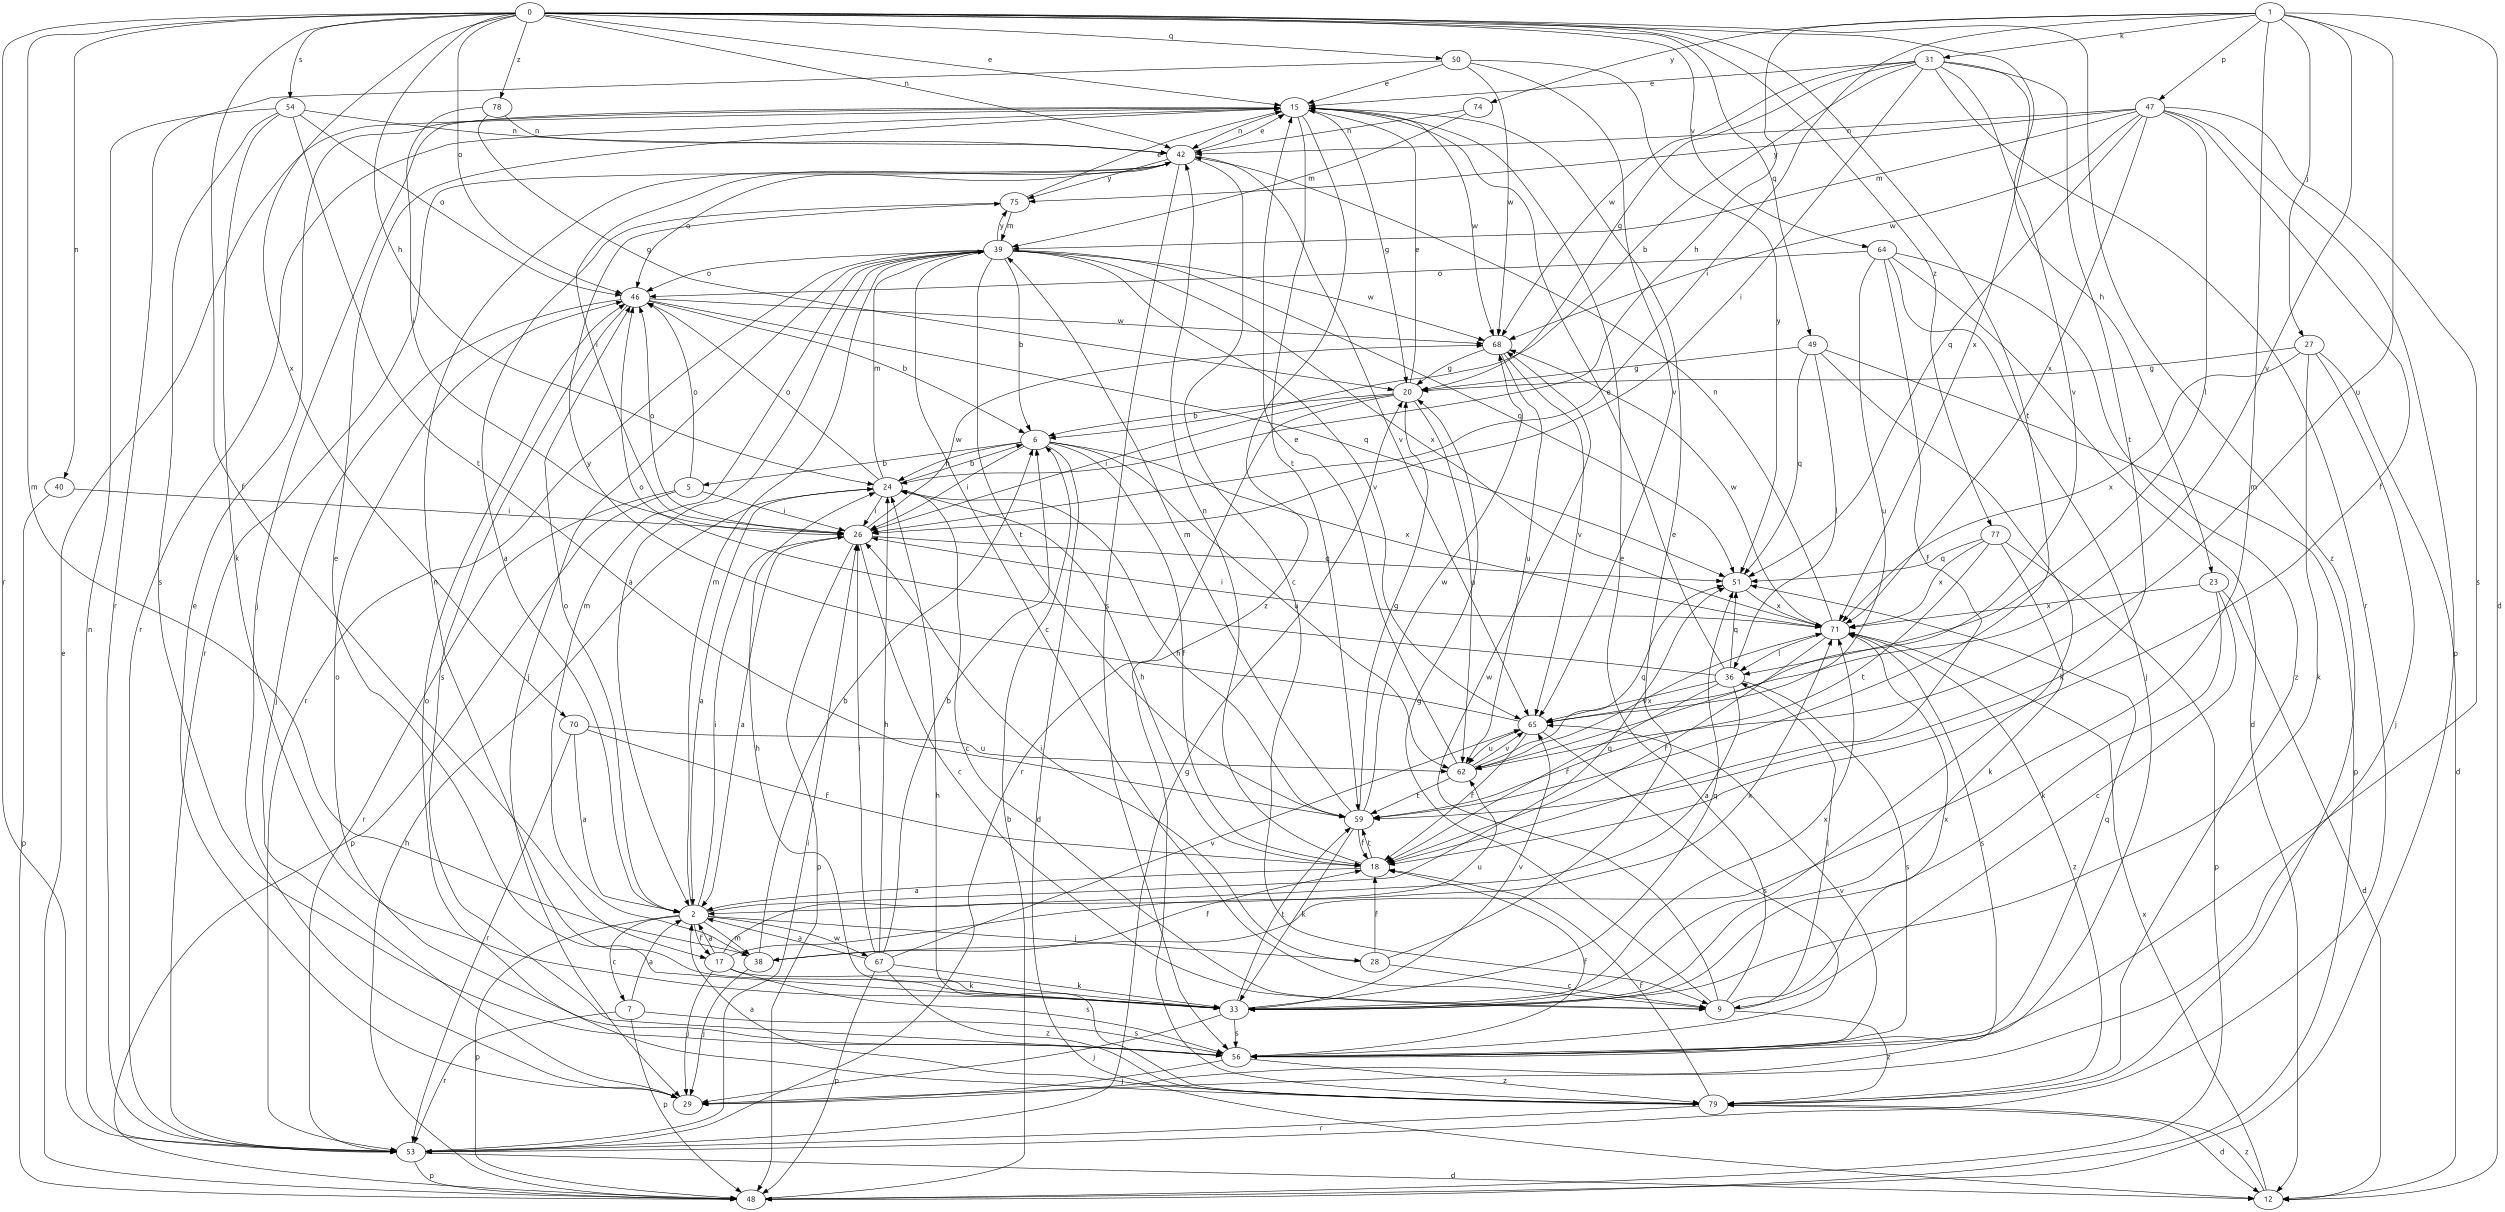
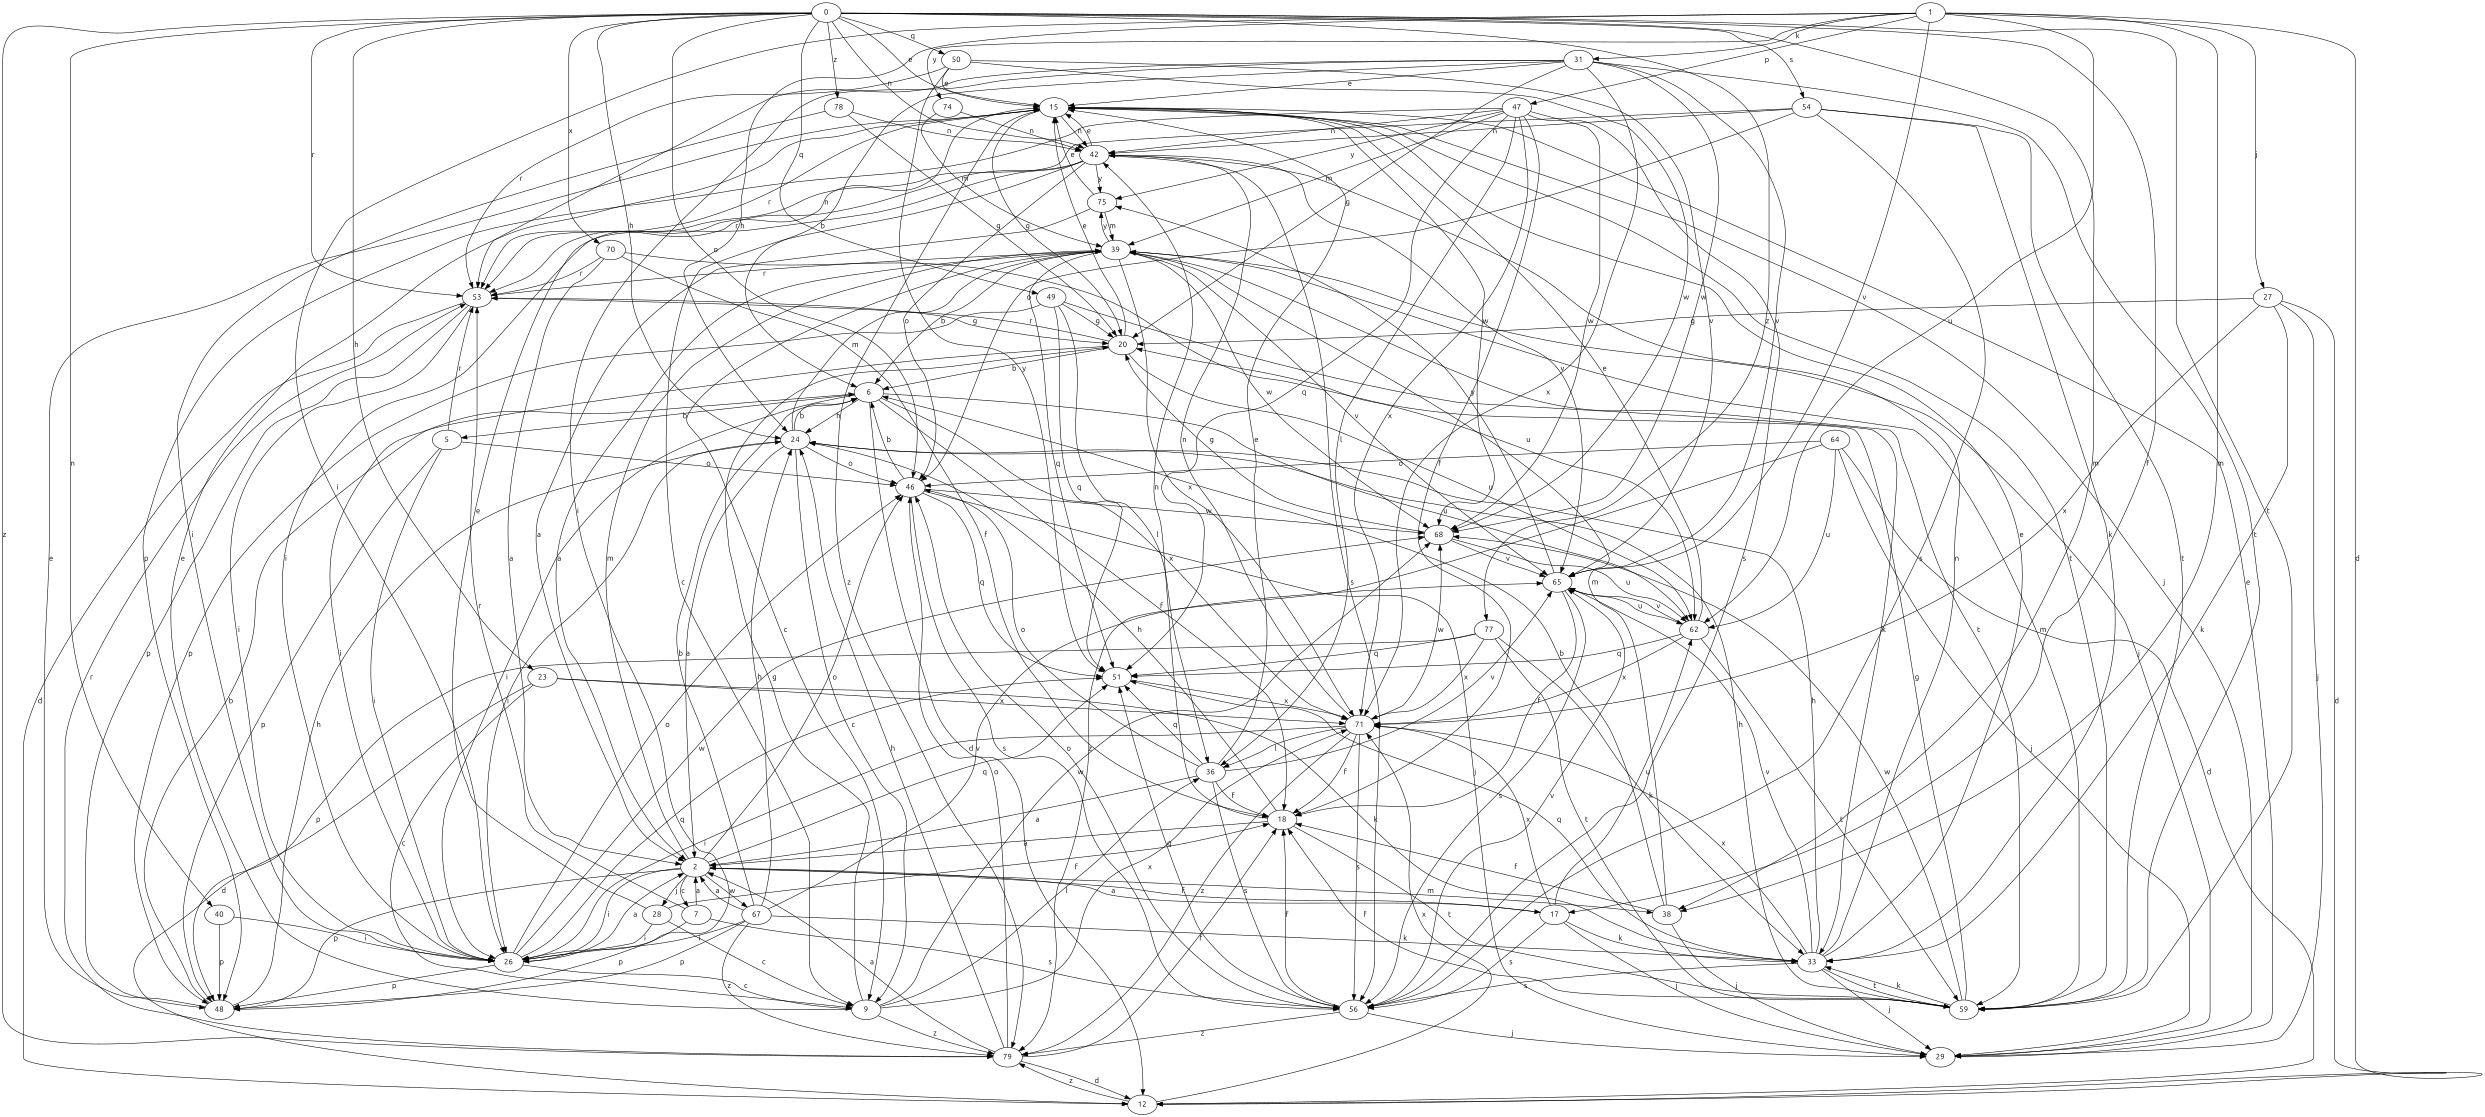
(1551, 33) -> none
(816, 258) -> none
(1900, 725) -> none
